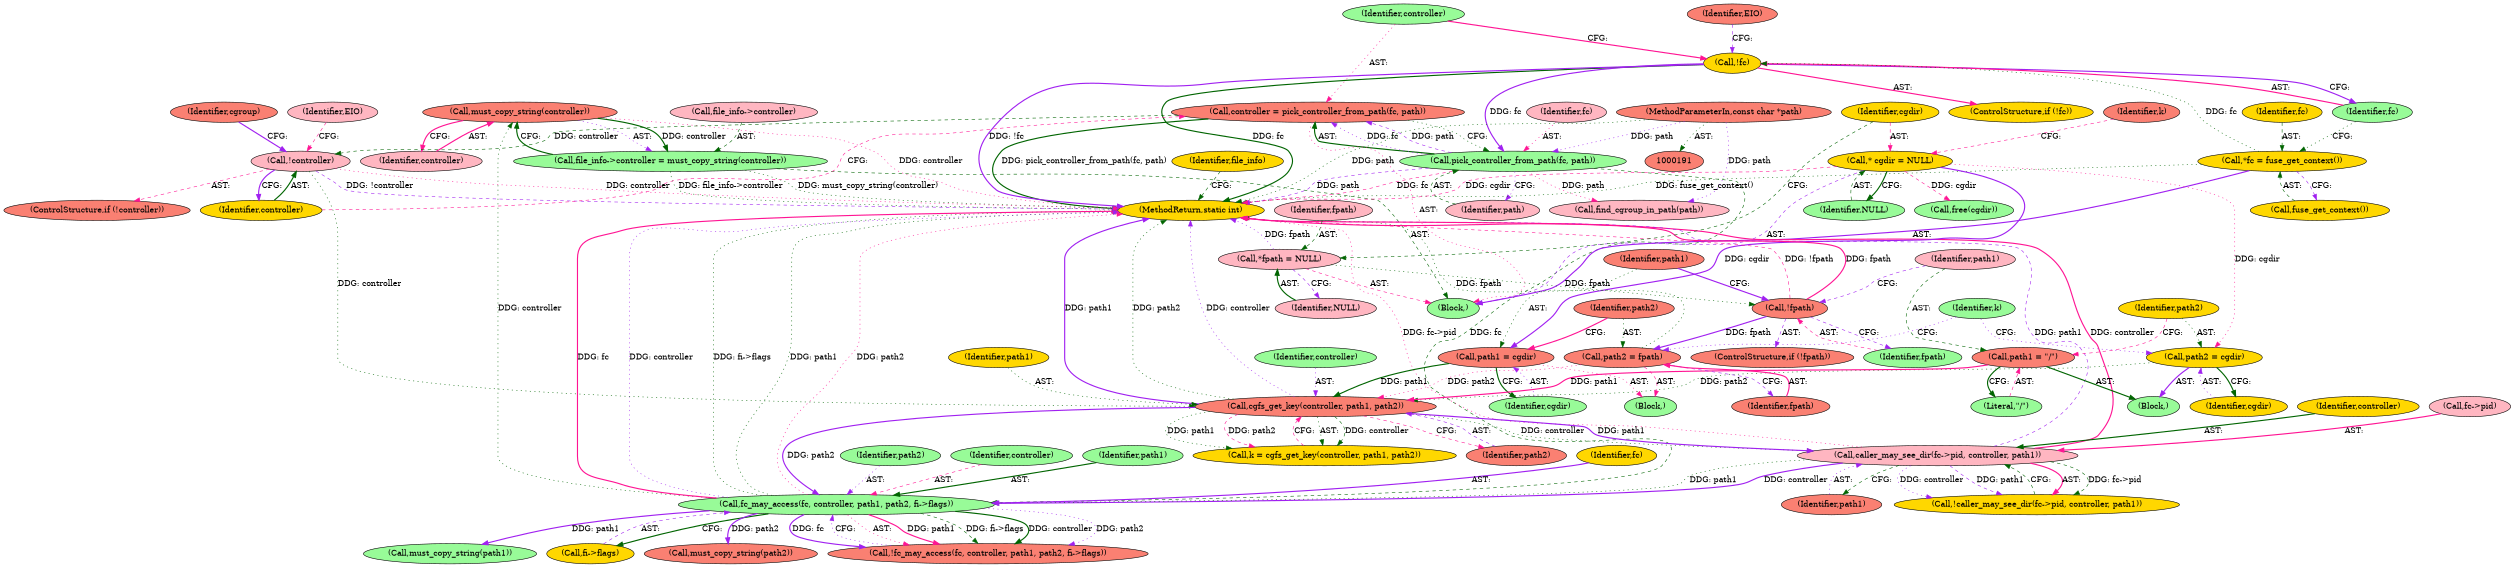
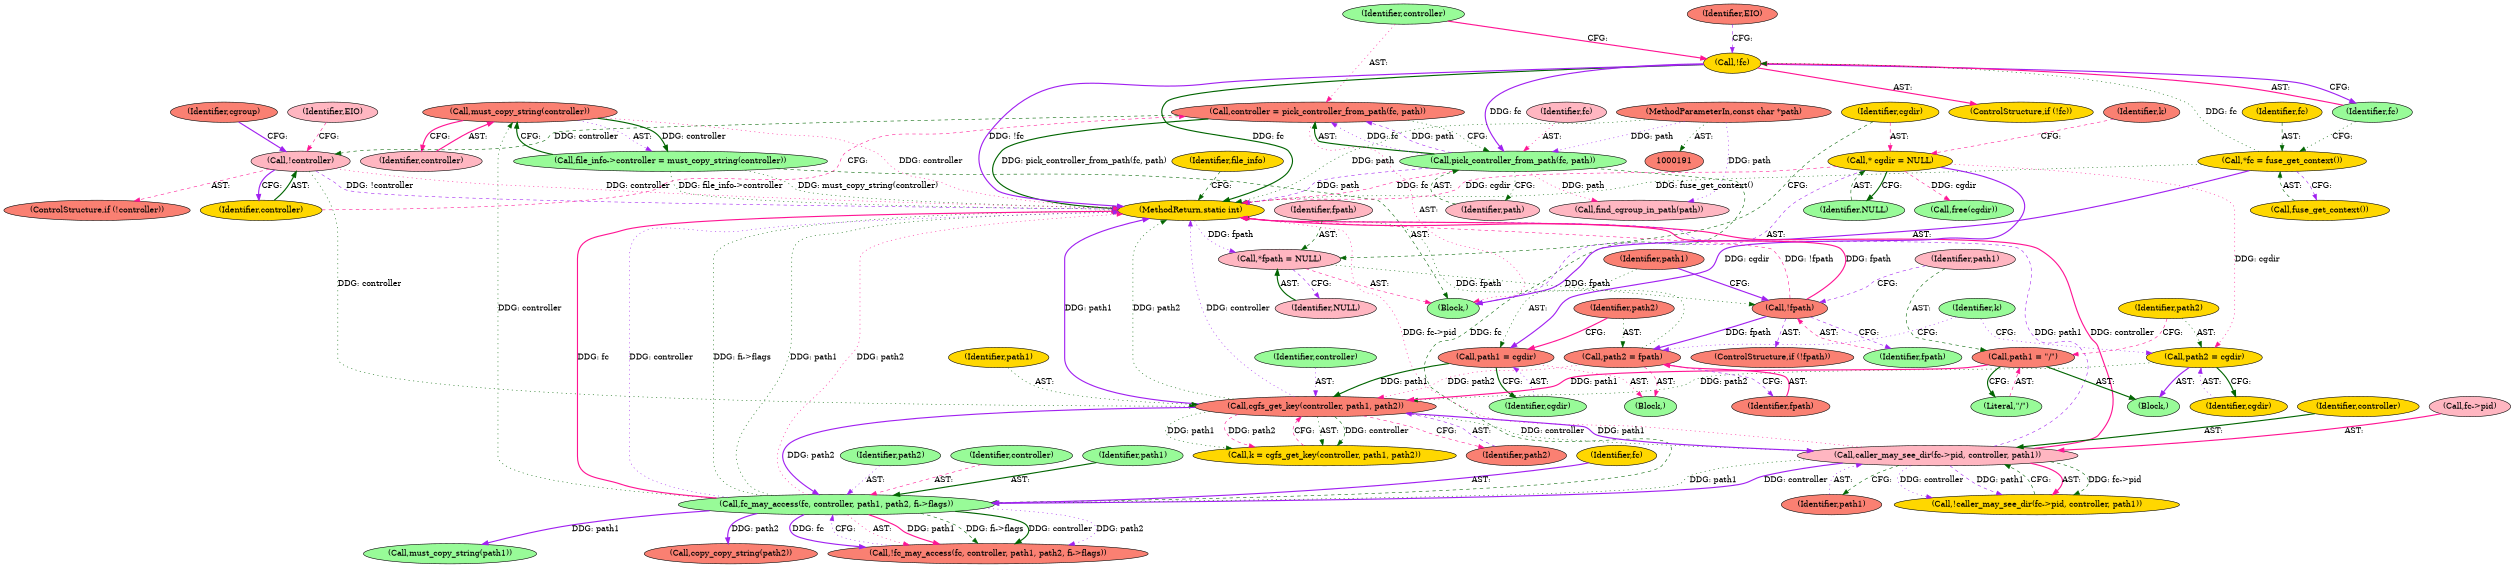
(744, 112) -> none
(1515, 184) -> (1515, 184)
(1257, 232) -> (1209, 240)
(590, 554) -> none
(731, 554) -> (731, 554)
